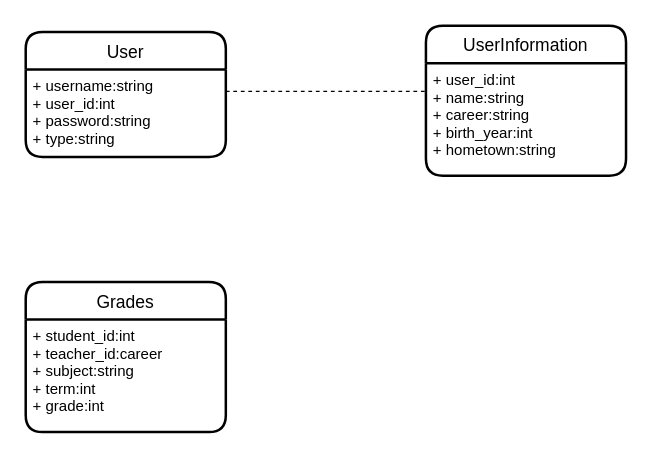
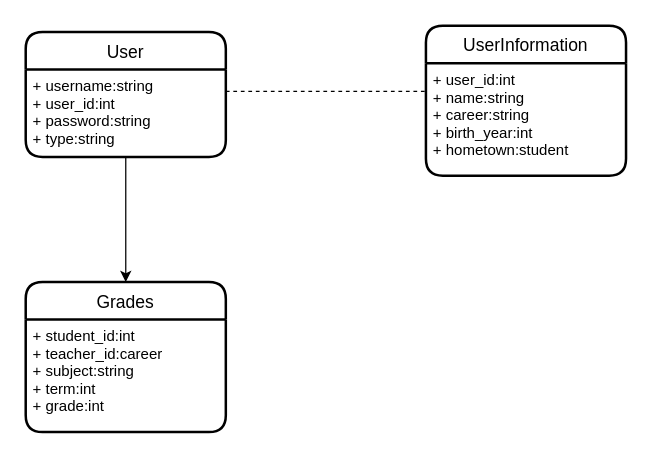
(479, 80) -> (479, 80)
none -> (126, 216)
